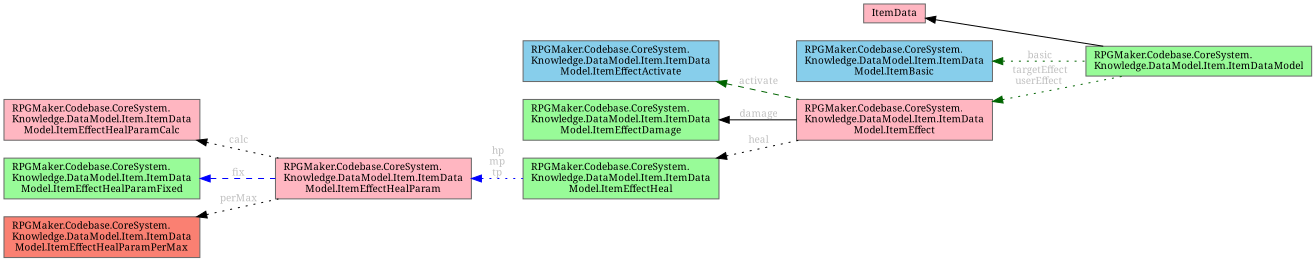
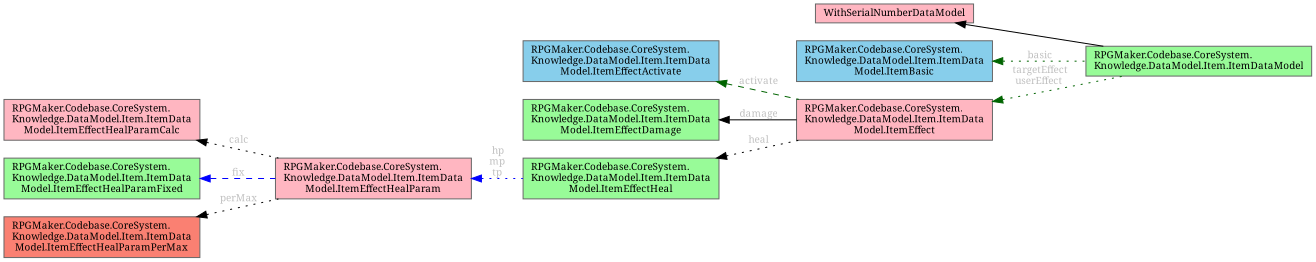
(895, 13) -> (895, 13)
